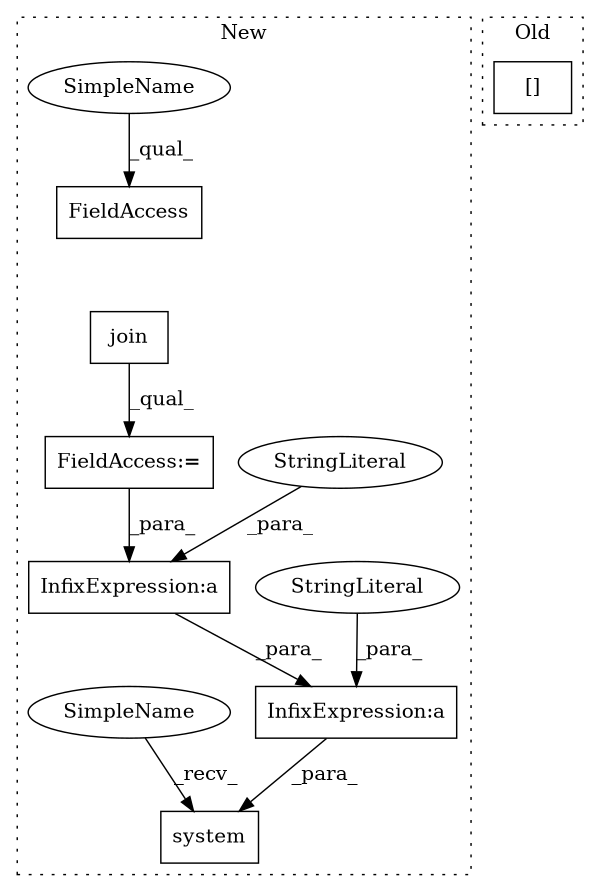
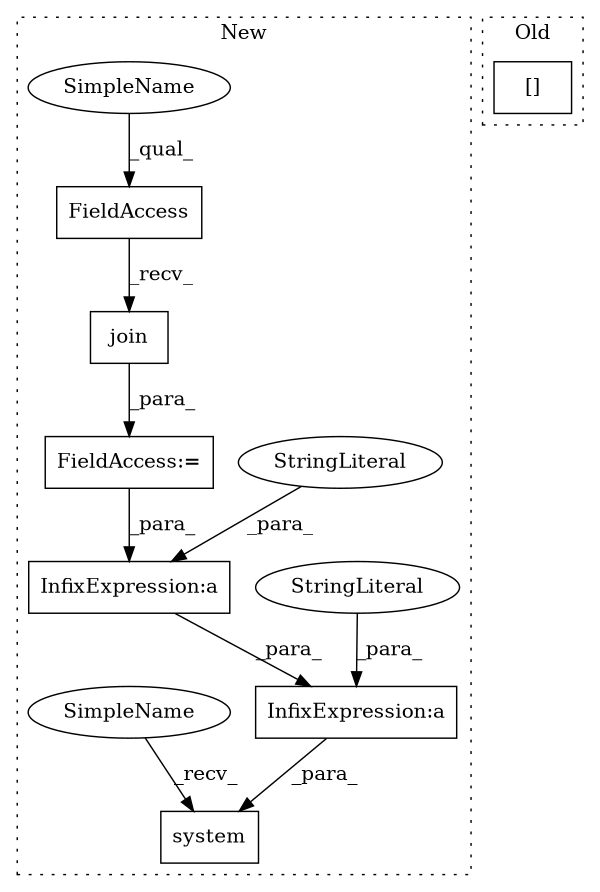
none -> (129, 268)
(162, 400) -> (162, 400)
